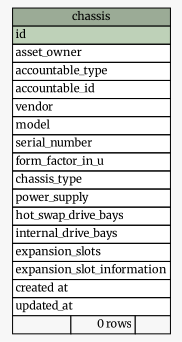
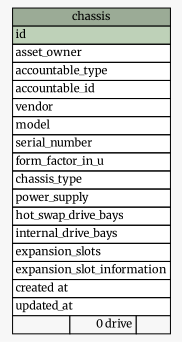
(115, 324) -> (115, 324)
